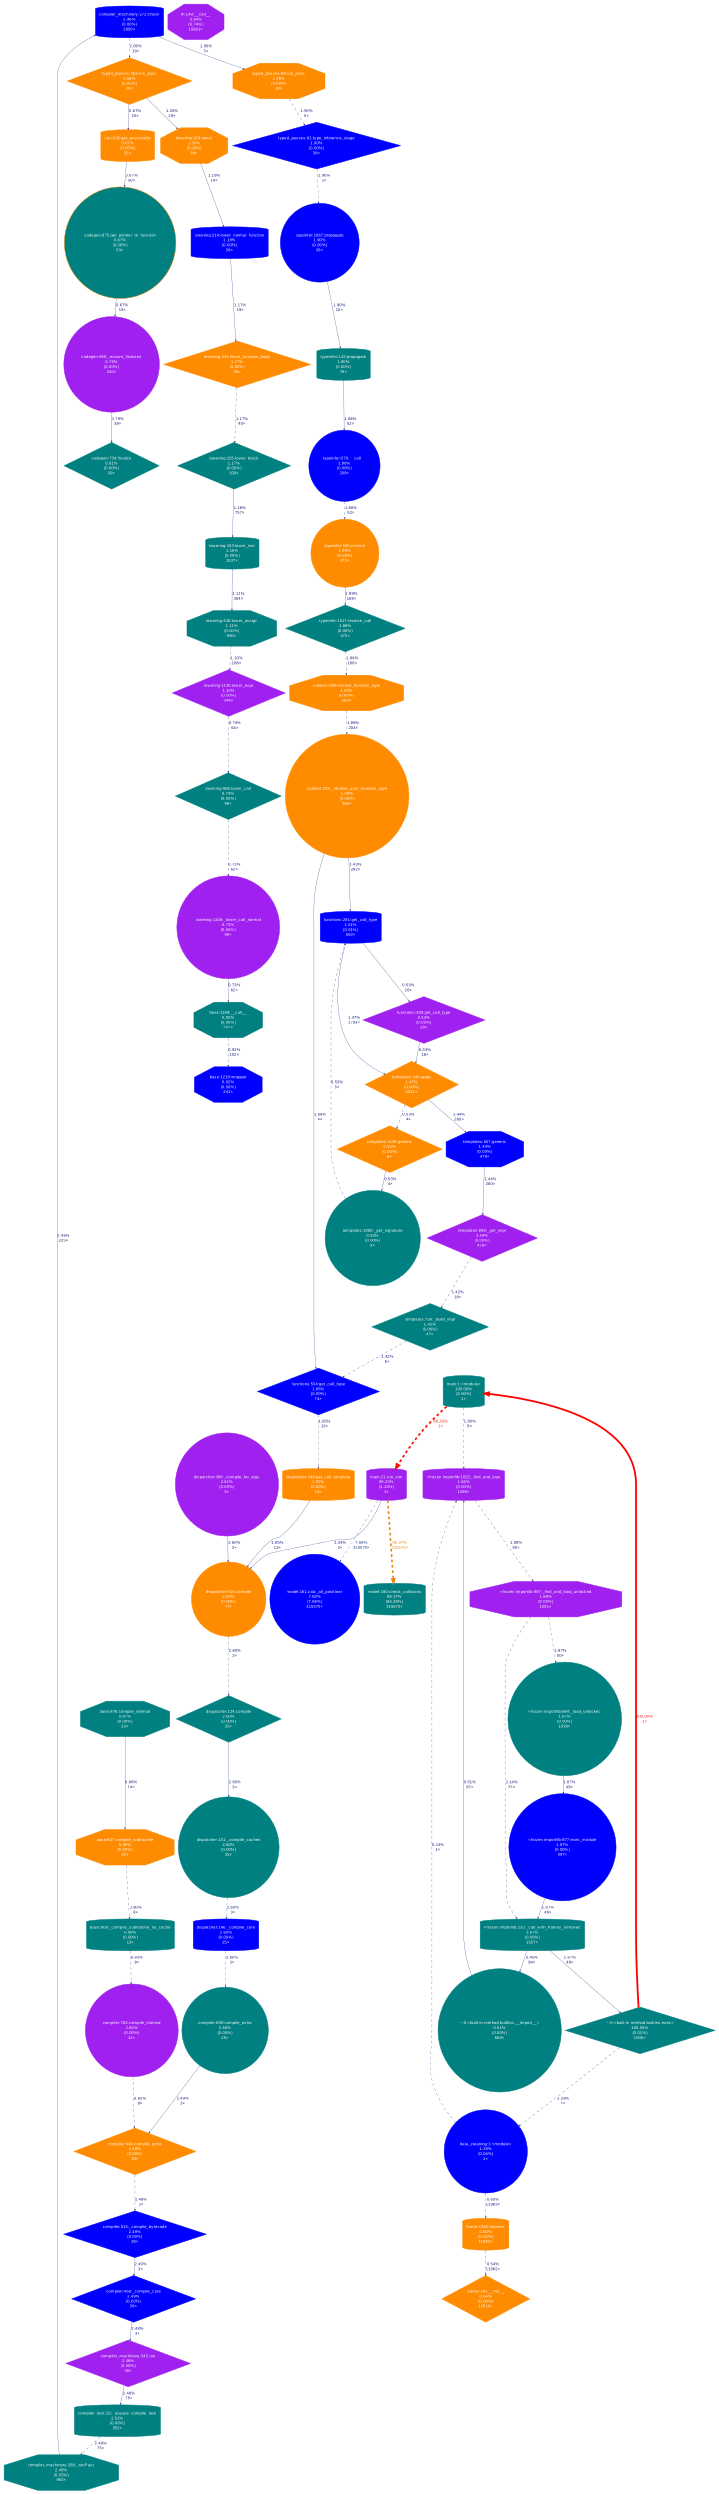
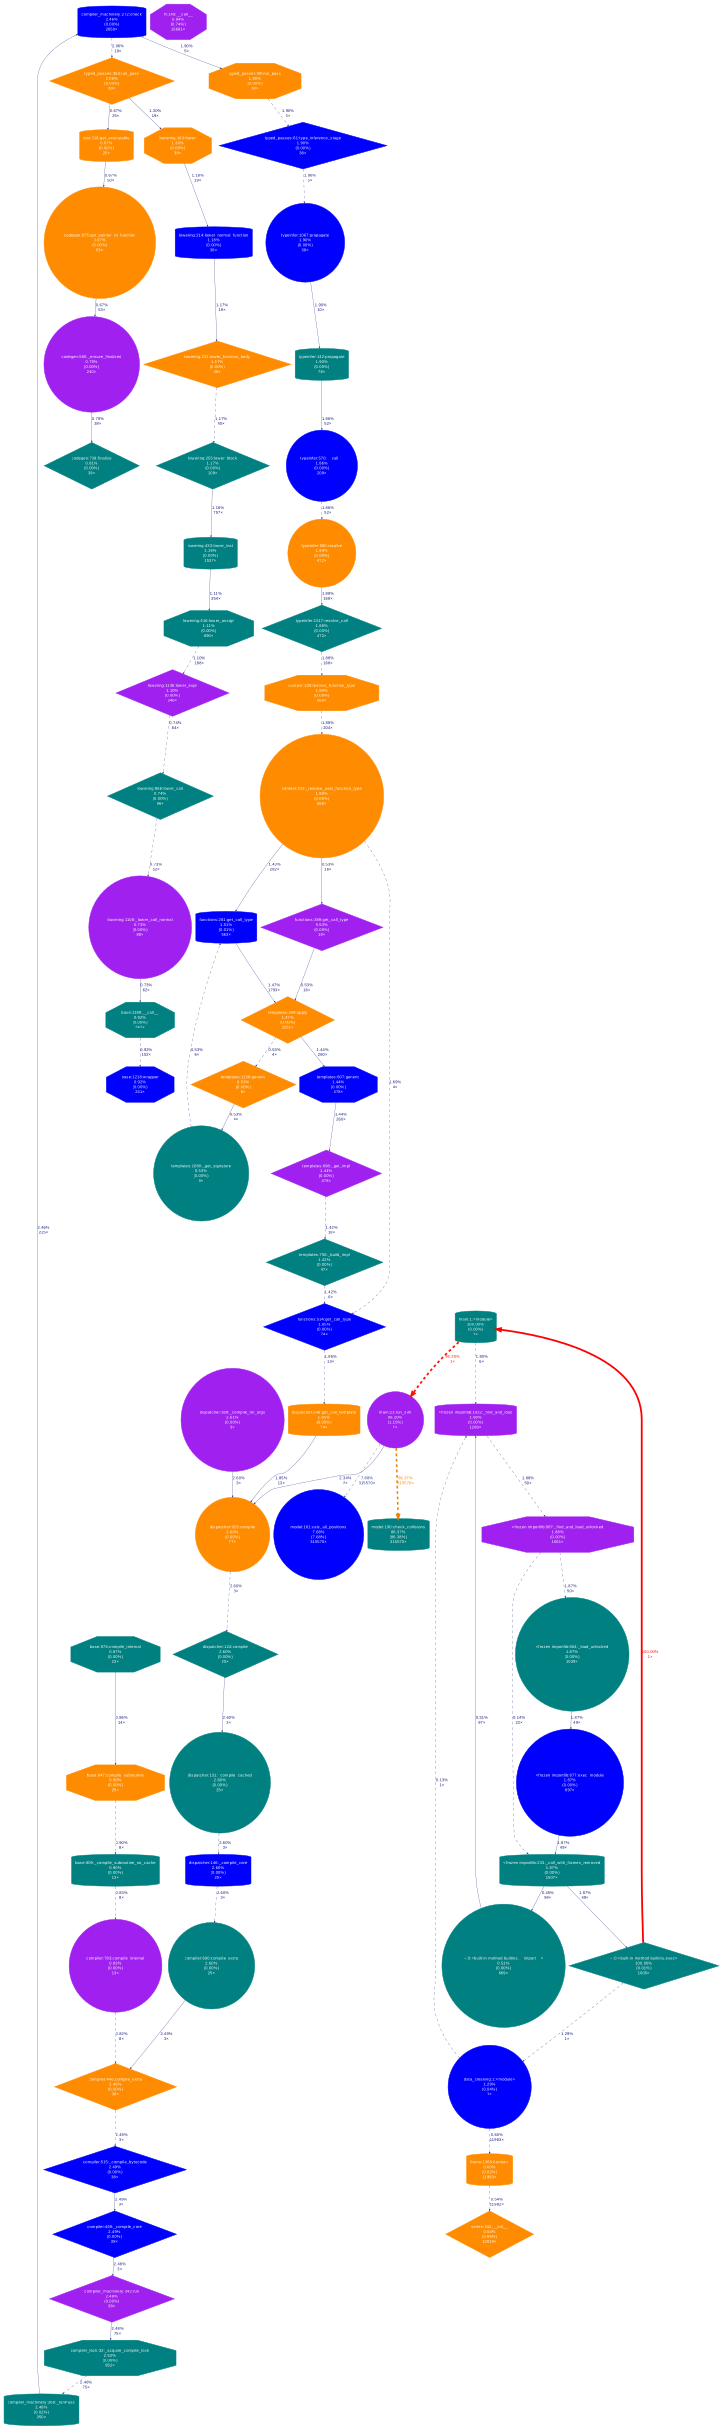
(120, 243) -> (100, 243)
(386, 972) -> (322, 880)
(314, 1110) -> (389, 1082)
(387, 1484) -> (395, 1420)
(117, 2421) -> (110, 2358)
(61, 2473) -> (41, 2410)
